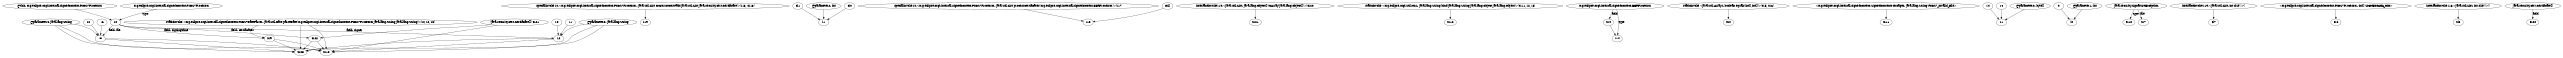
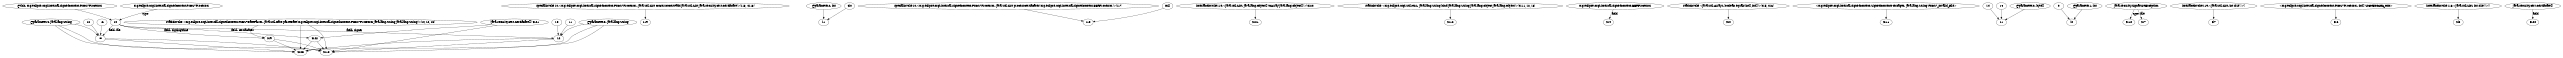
(798, 6) -> none
(1617, 39) -> none
